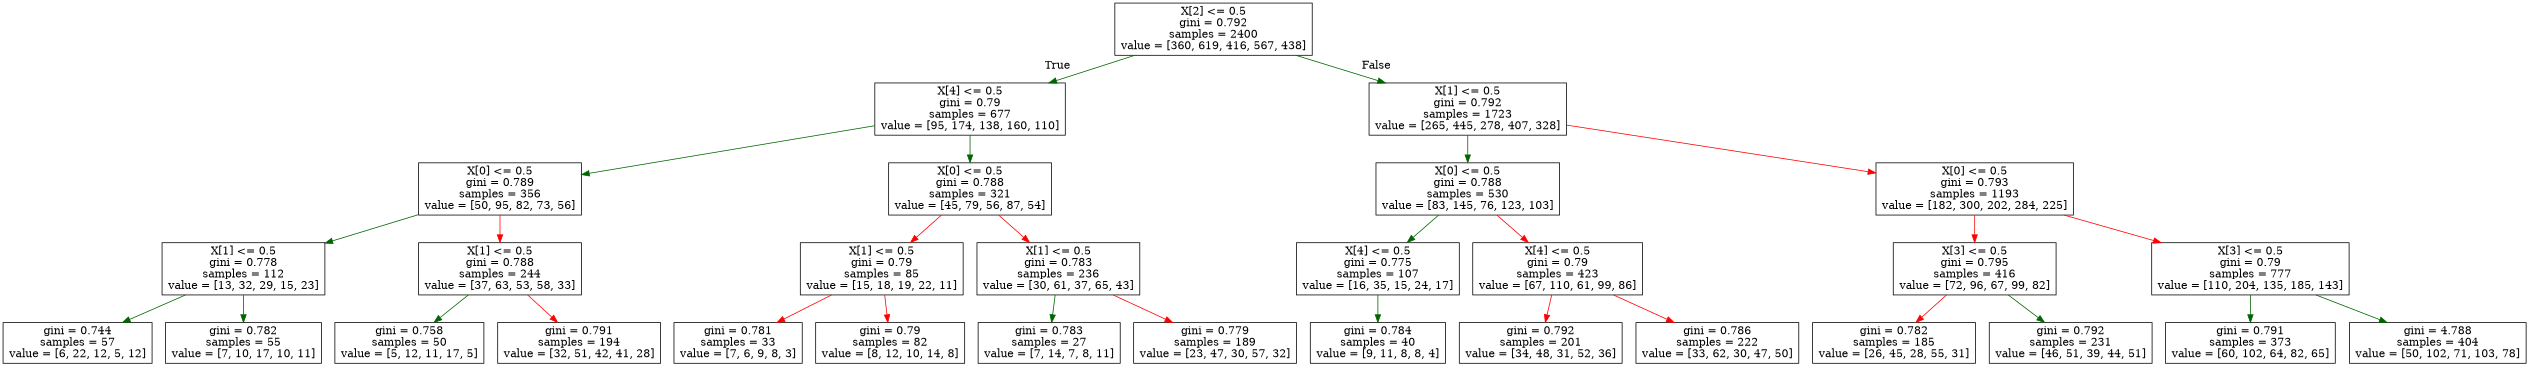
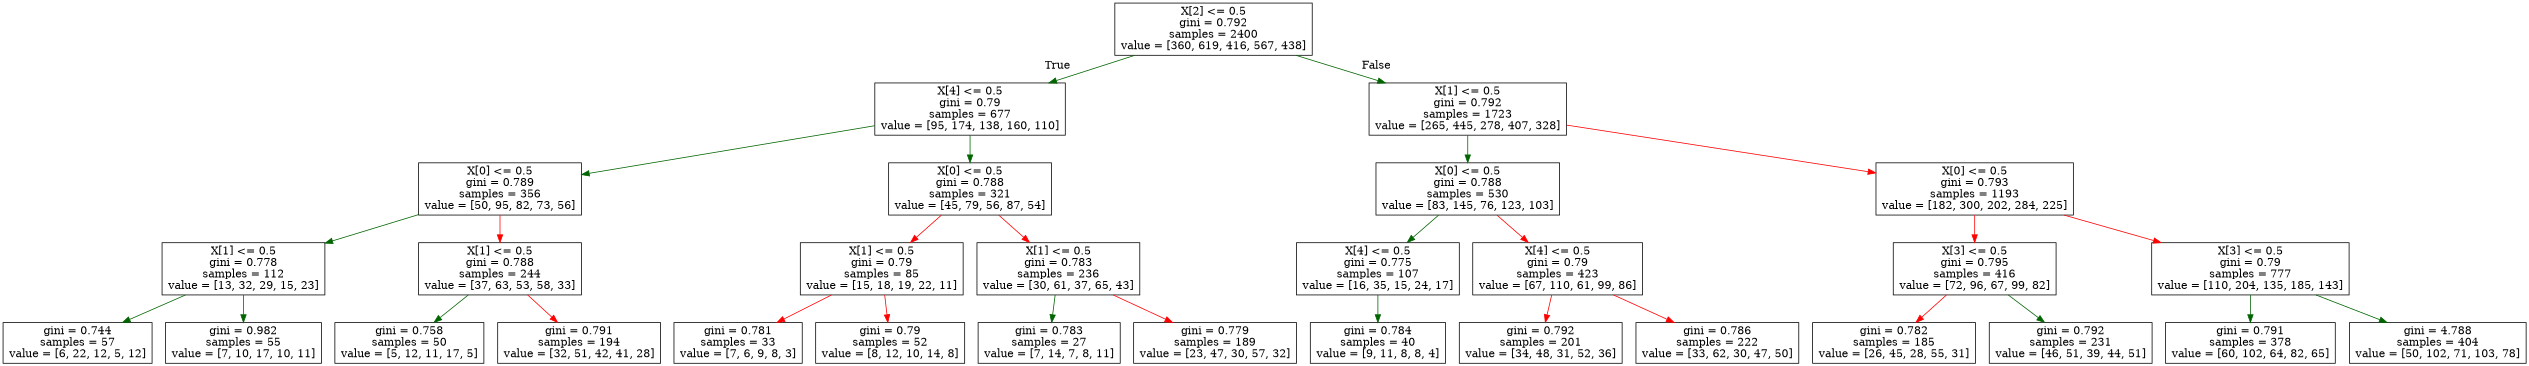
(243, 343) -> (243, 343)
(890, 343) -> (890, 343)
(2250, 343) -> (2250, 343)
